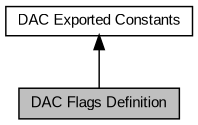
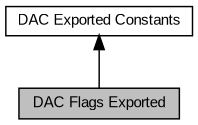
(99, 104) -> (99, 104)
